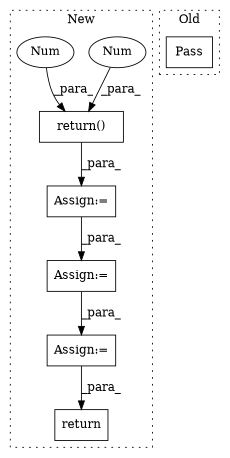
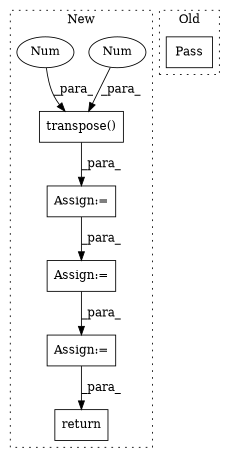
(81, 127) -> (81, 127)
